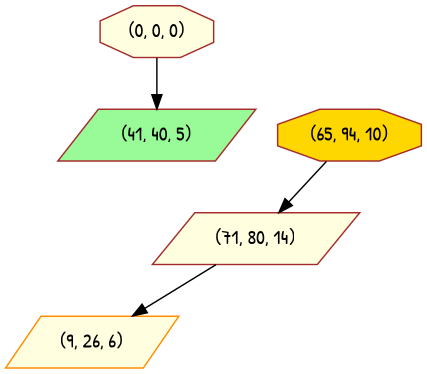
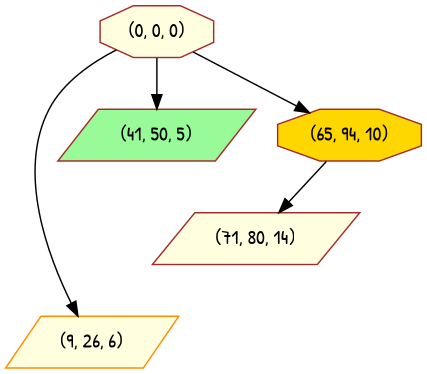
none -> (245, 79)
(157, 135) -> (157, 135)
(180, 287) -> (36, 163)
